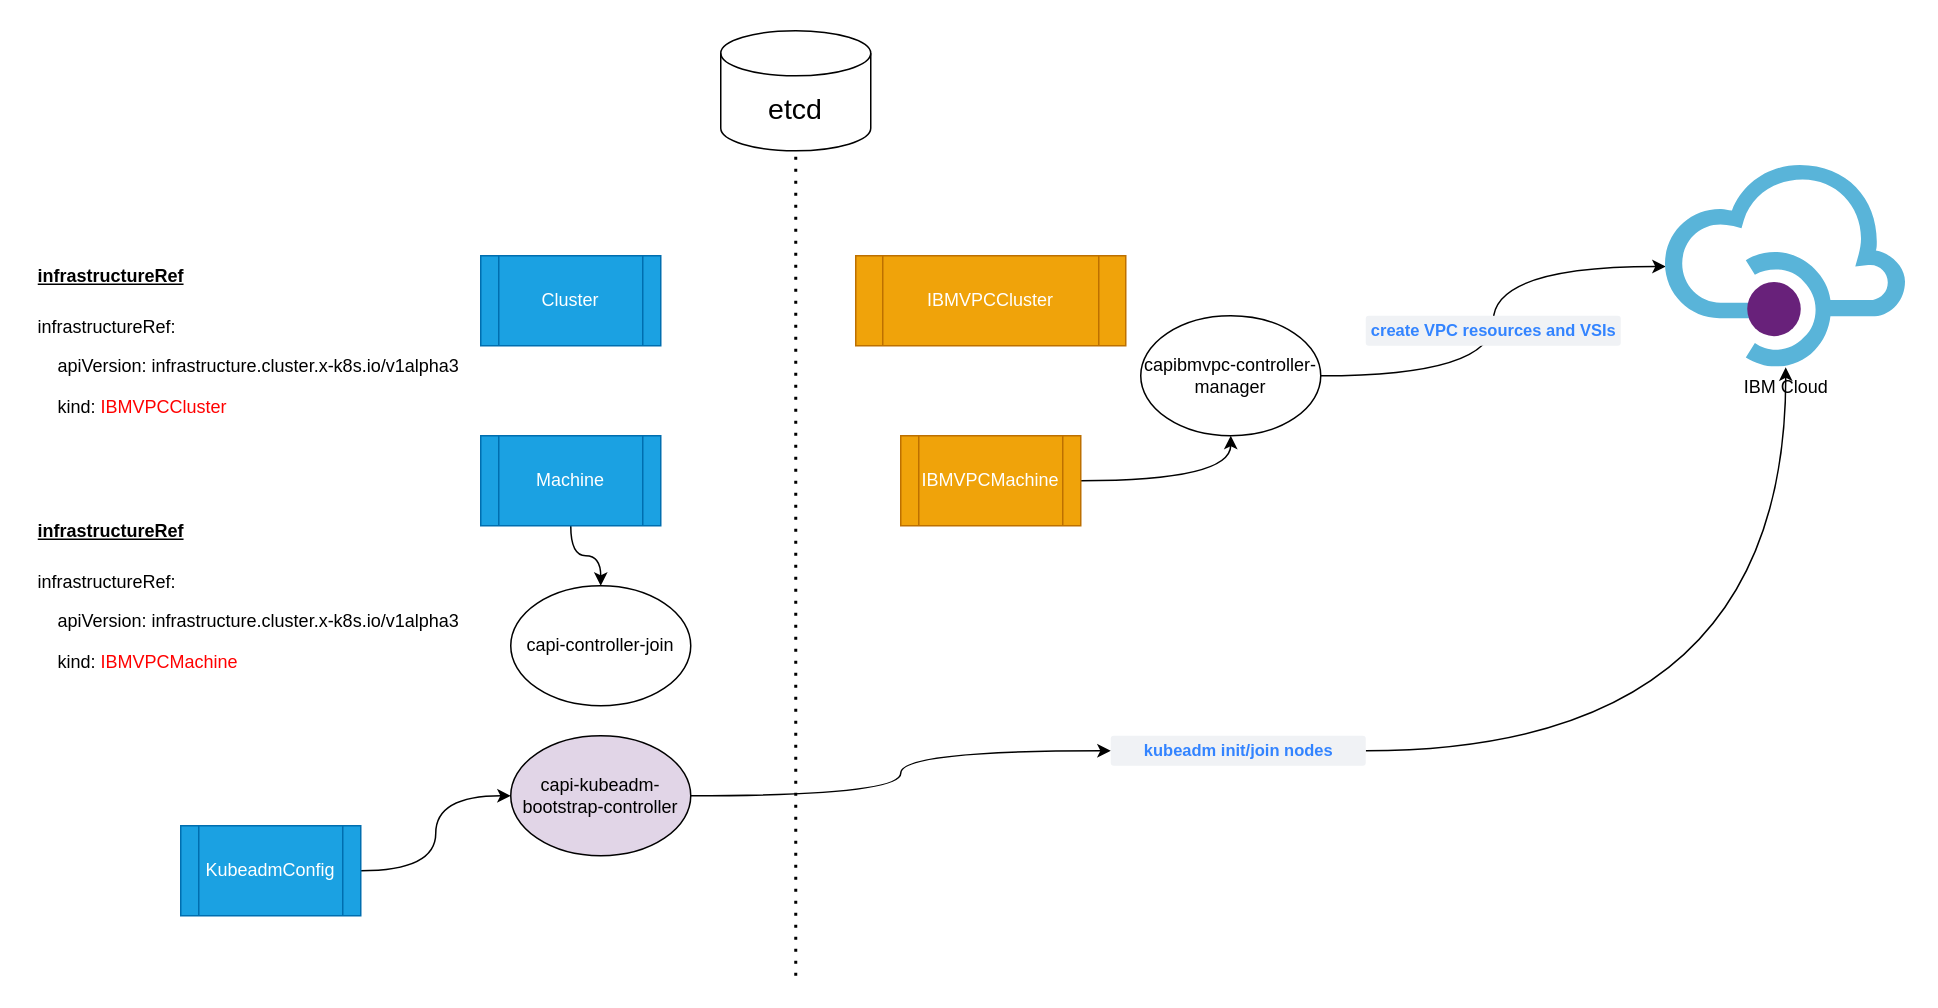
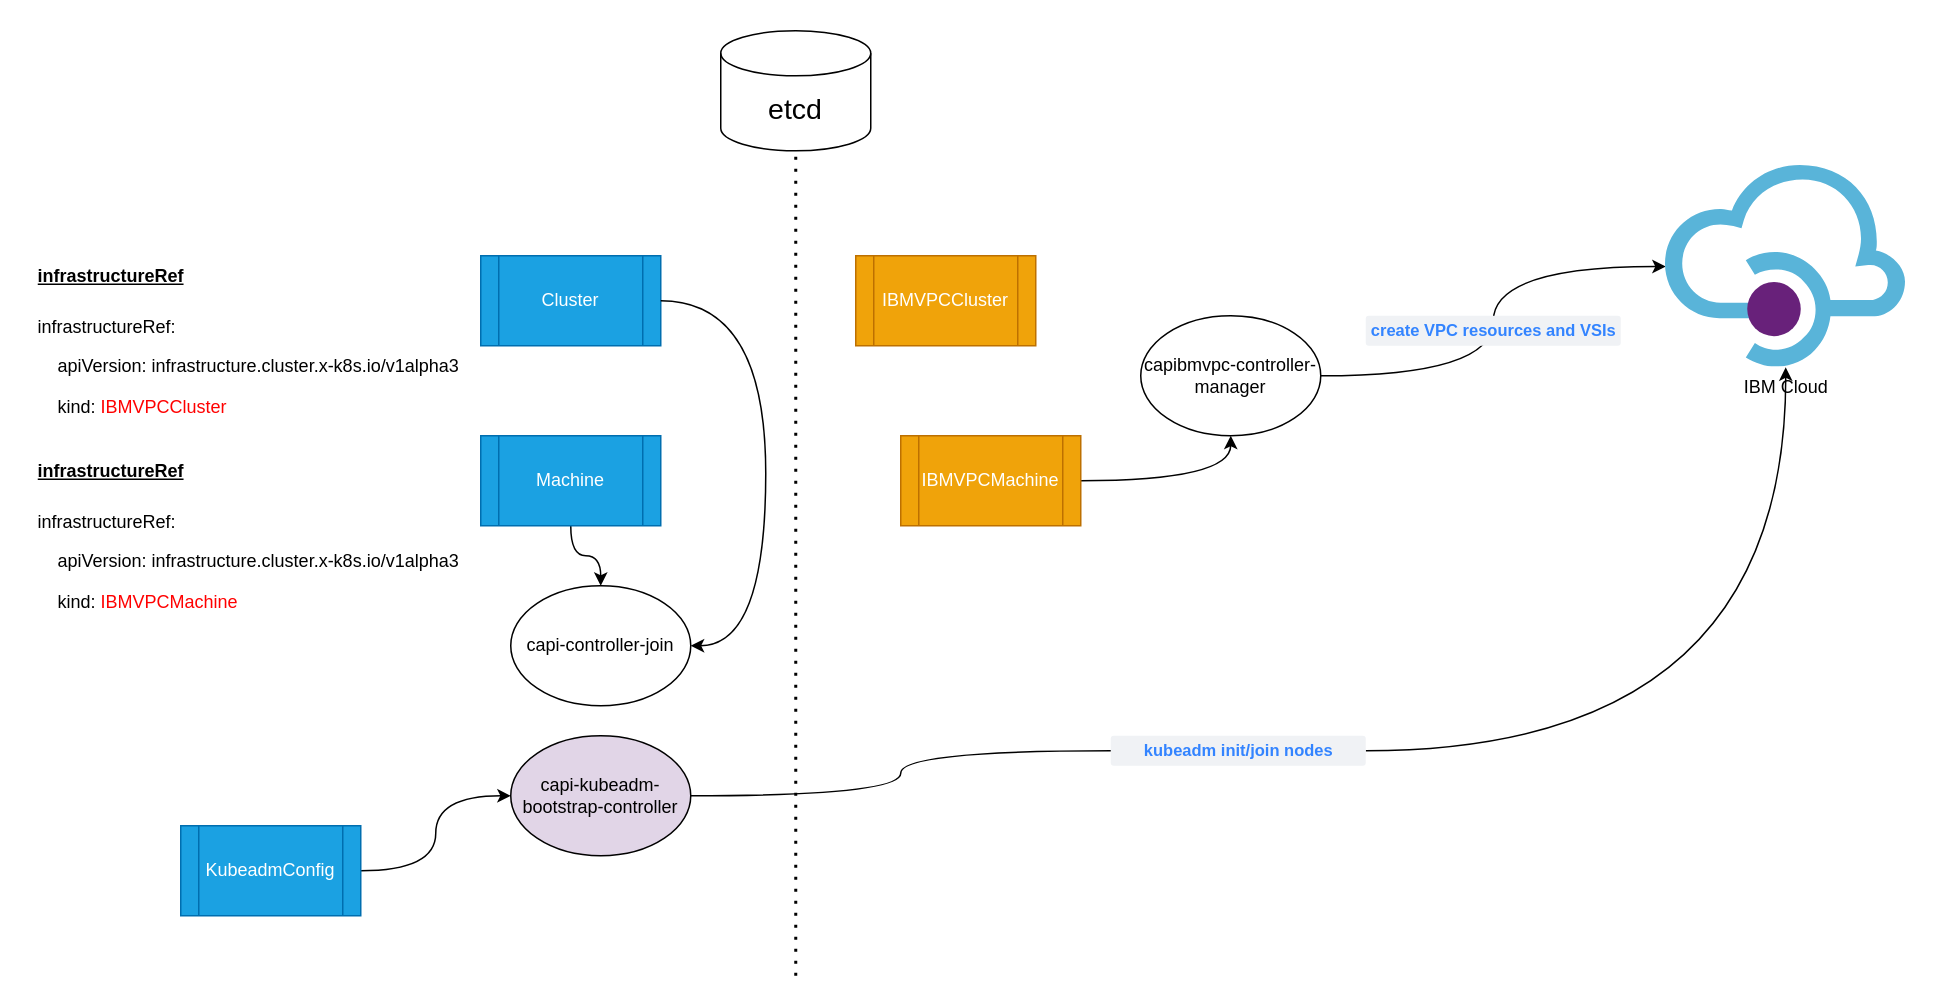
(991, 301) -> (946, 301)
none -> (765, 459)
(248, 586) -> (248, 526)
(1099, 751) -> (1103, 751)
